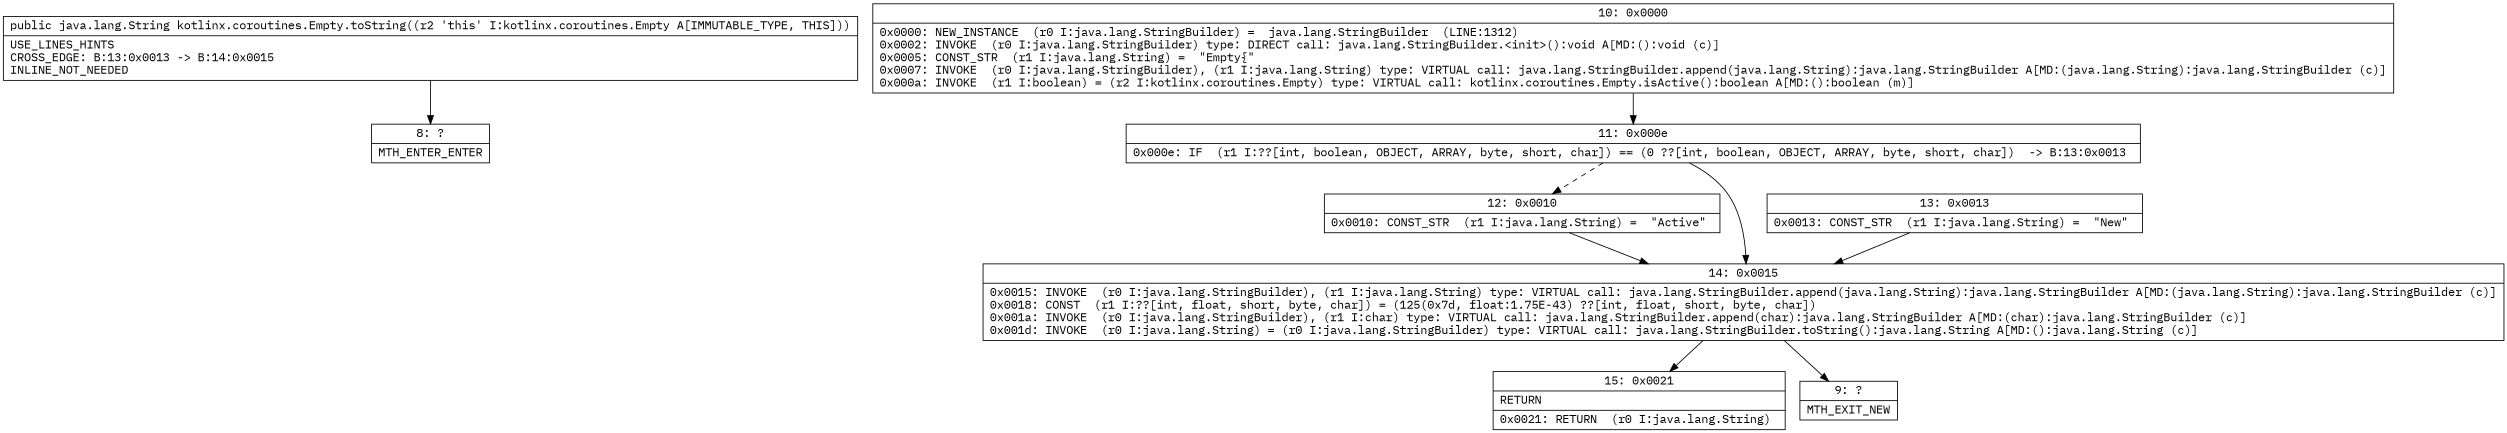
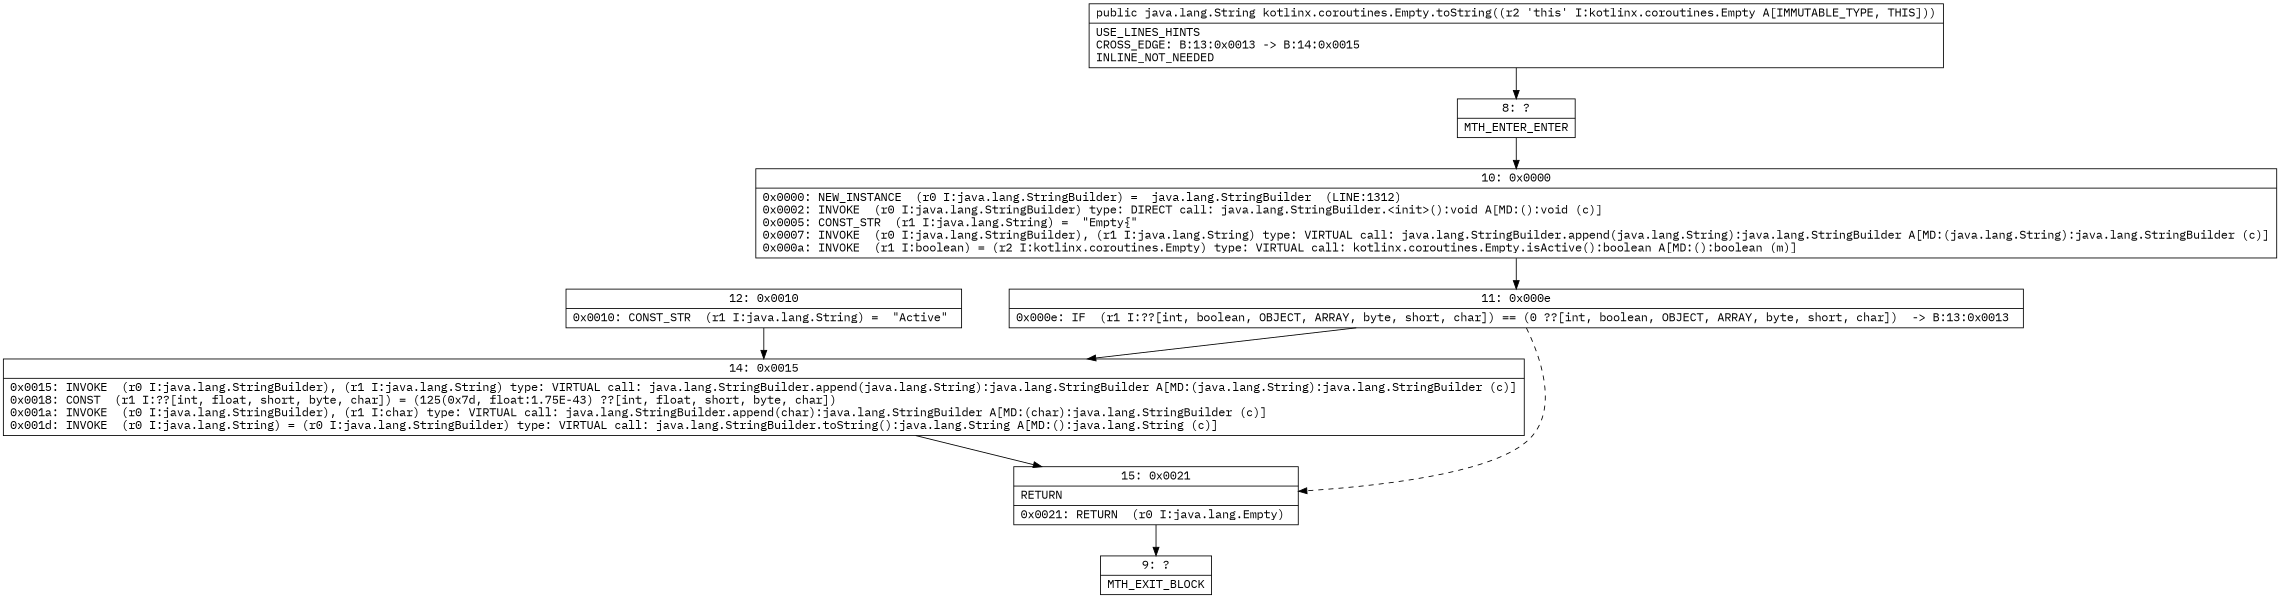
none -> (1516, 149)
(1581, 176) -> (1479, 464)
(1955, 213) -> none
(1803, 358) -> (1156, 536)
(1849, 410) -> (1156, 585)
(1639, 420) -> (1156, 515)
